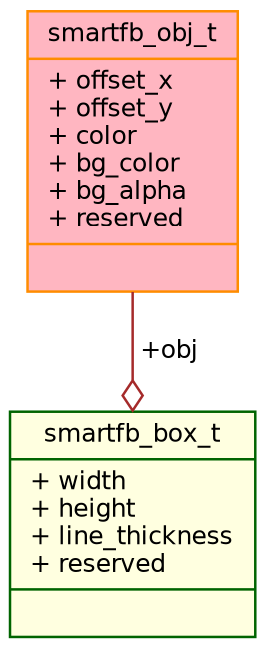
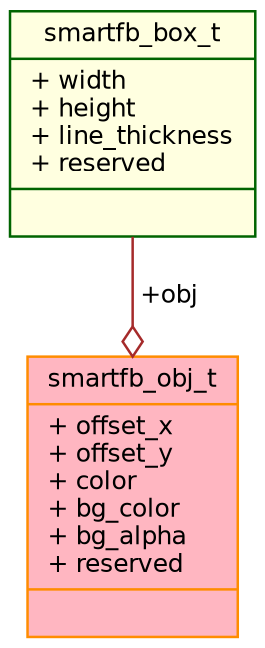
(133, 336) -> (133, 282)
